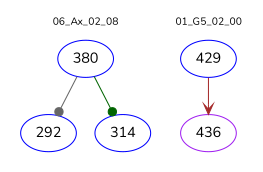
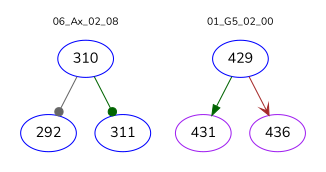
(86, 59) -> (86, 59)
(123, 133) -> (123, 133)
none -> (203, 133)
